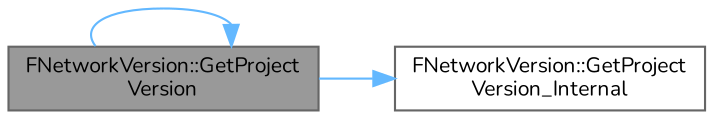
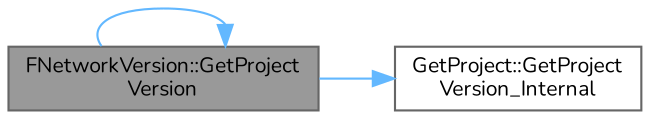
(550, 79) -> (518, 79)
